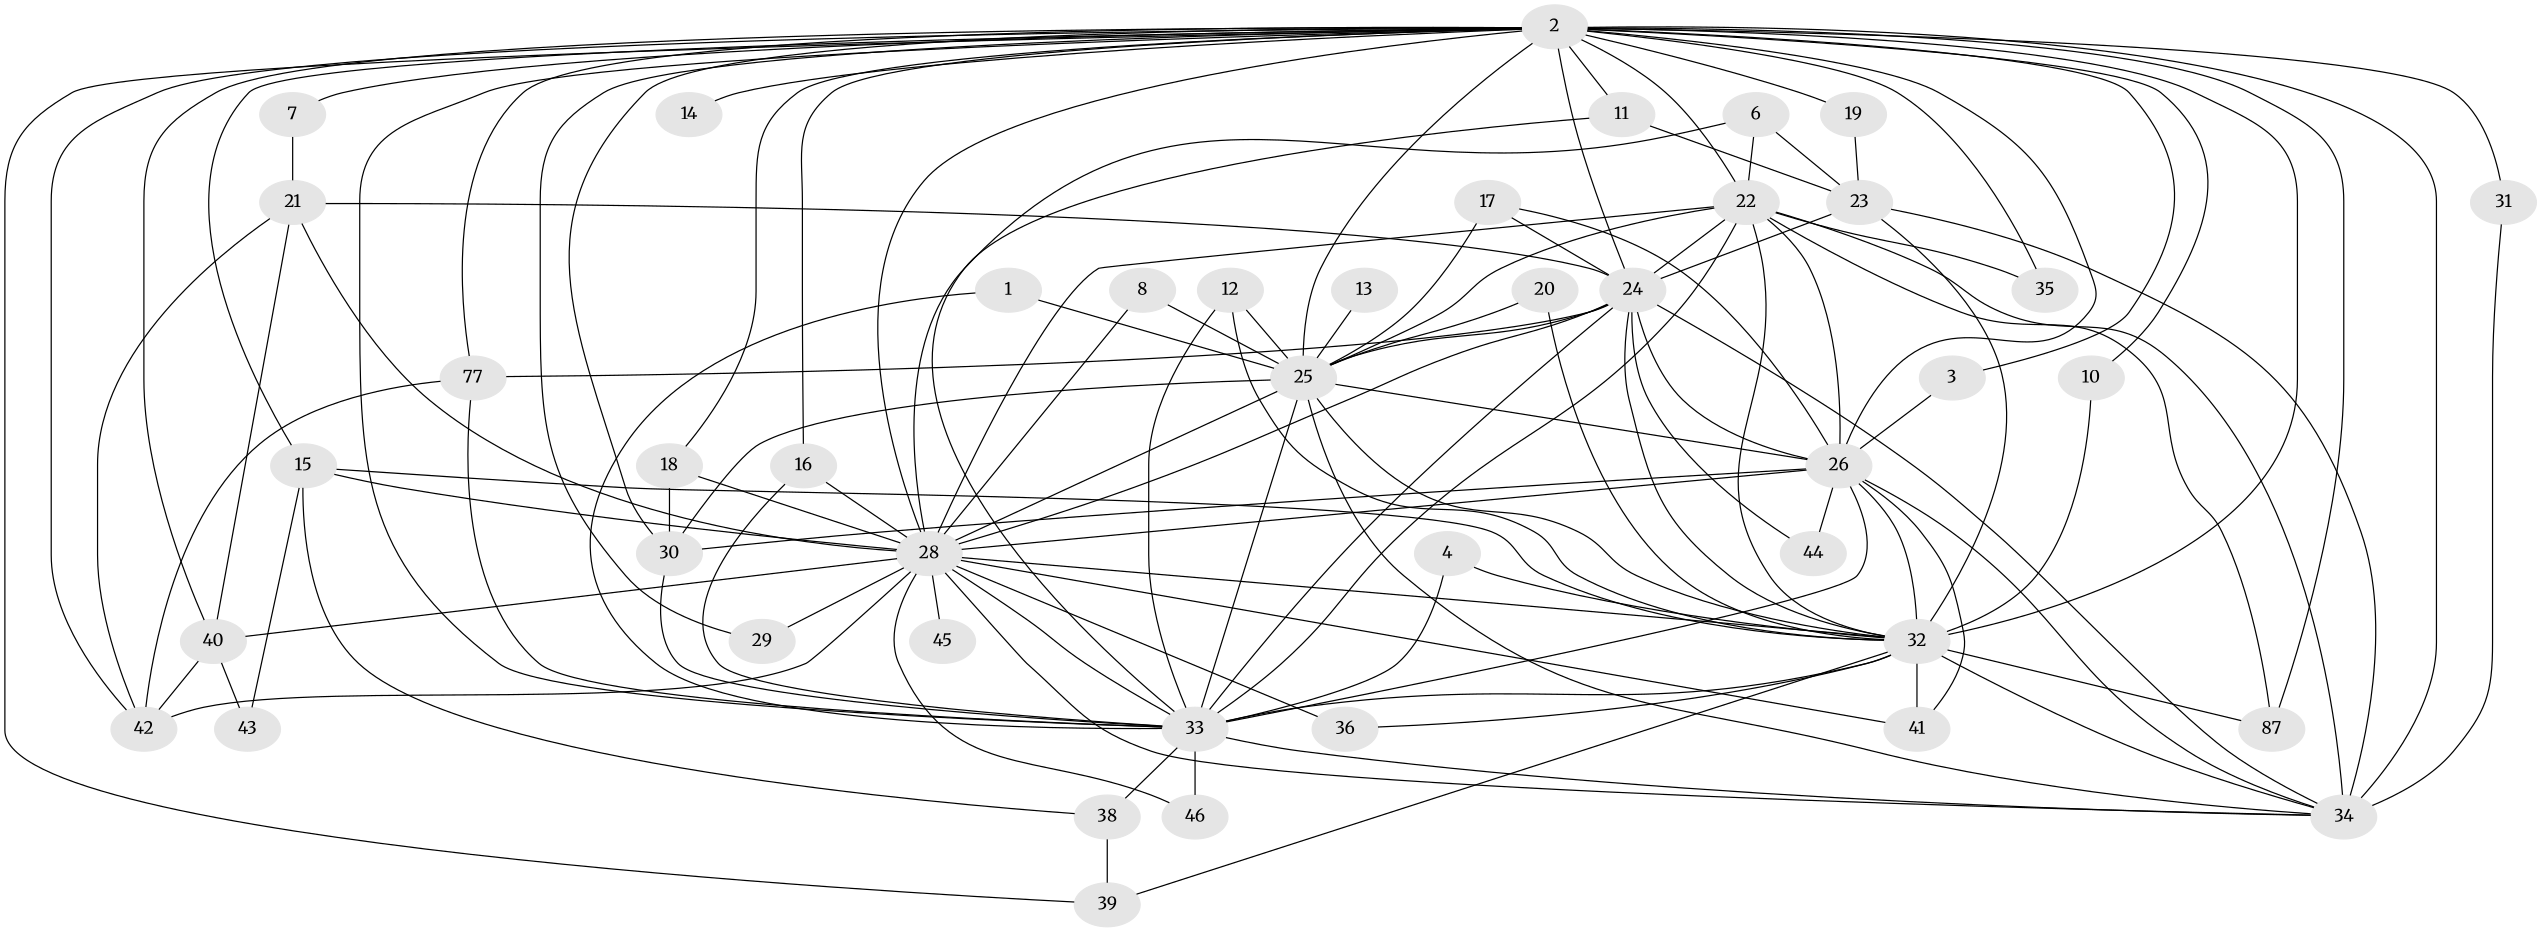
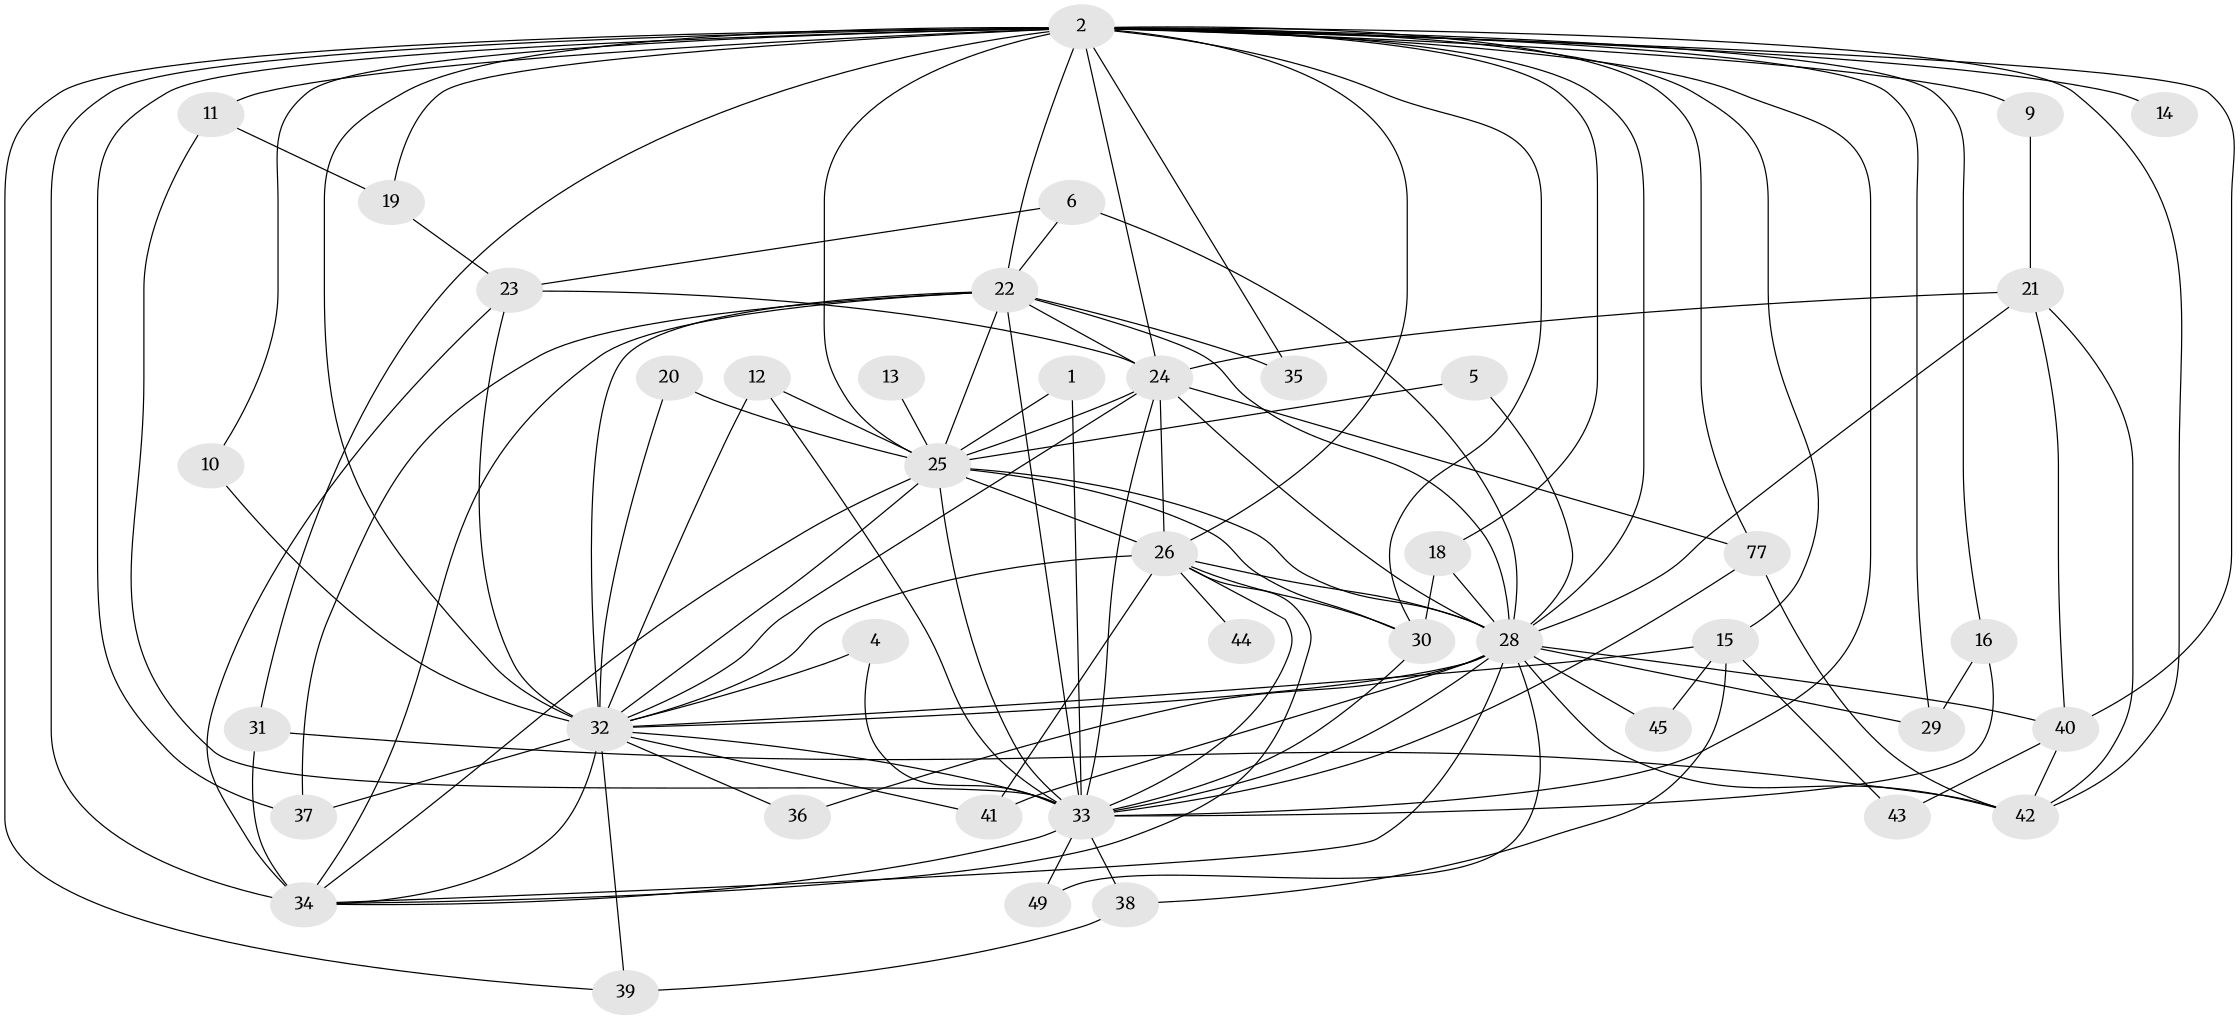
(293, 115) -> (2030, 115)
(1741, 158) -> (301, 159)
(1488, 202) -> none
(1143, 290) -> (1474, 378)
(1828, 322) -> none
(1952, 378) -> none
(1684, 450) -> none
(867, 510) -> (1958, 685)
(615, 519) -> (1690, 688)
(2000, 538) -> none
(2272, 729) -> (304, 817)
none -> (1059, 757)
(1195, 817) -> (1038, 905)
